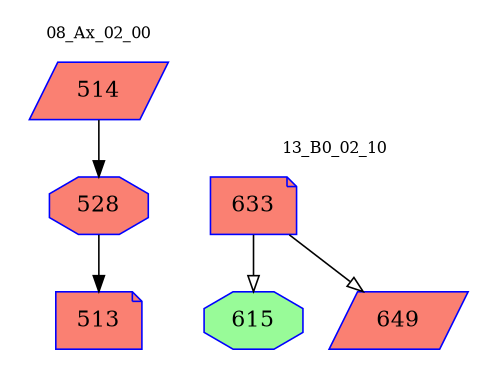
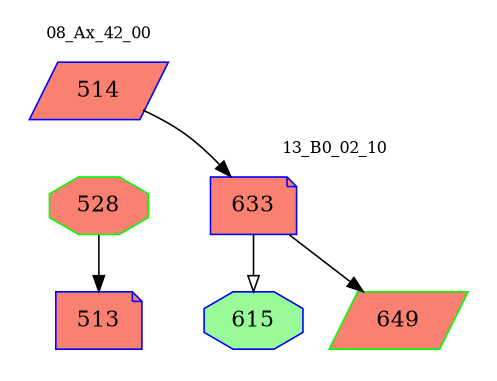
(99, 34) -> (99, 34)
(99, 140) -> (168, 123)
(99, 206) -> (99, 206)
(320, 258) -> (320, 258)
(399, 320) -> (399, 320)
